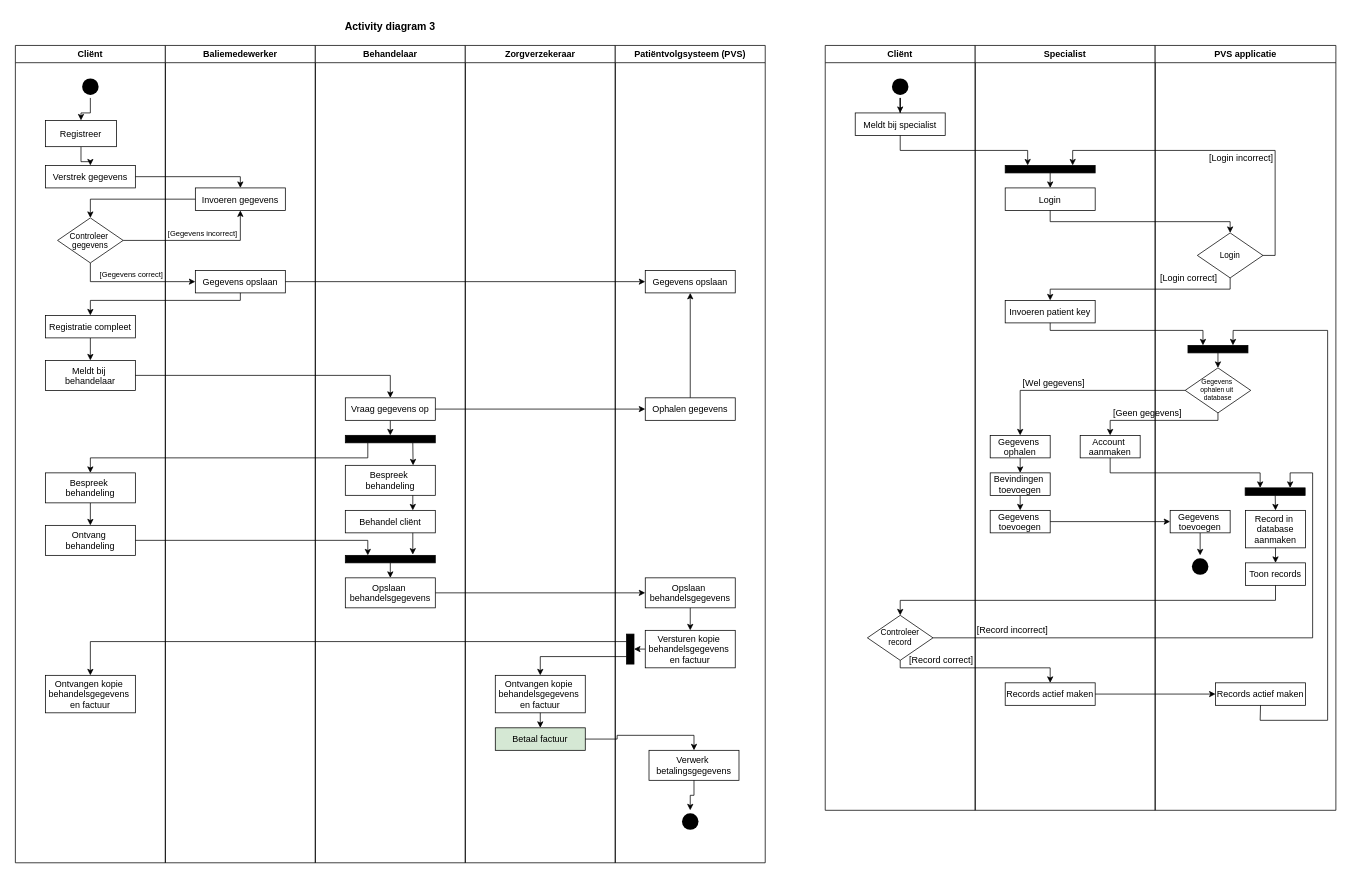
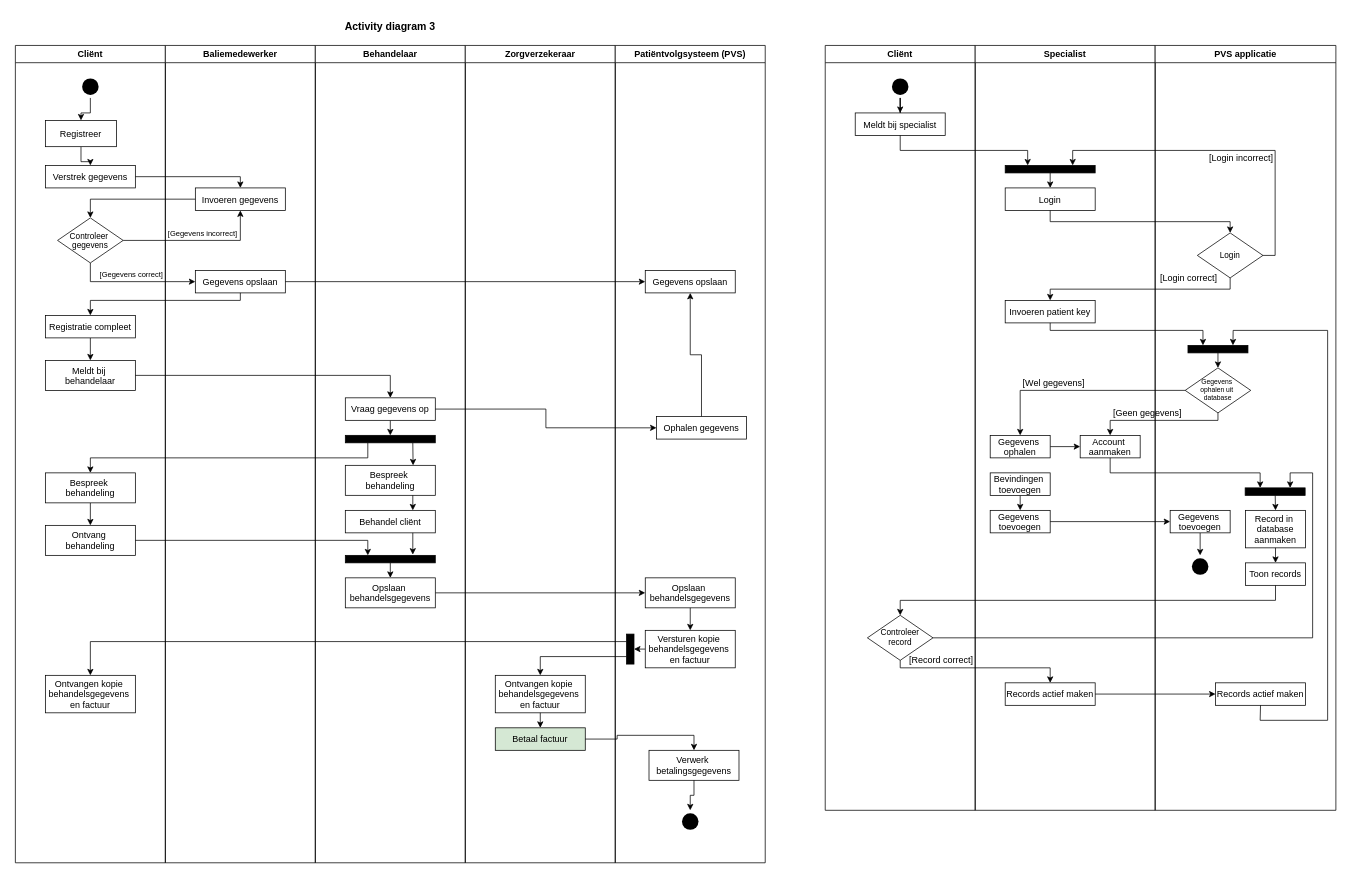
(690, 409) -> (702, 428)
(1020, 463) -> (1062, 447)
(1013, 630) -> none
